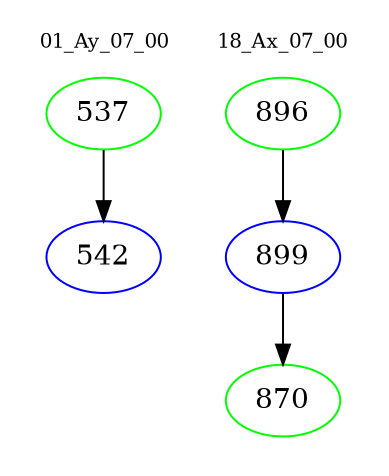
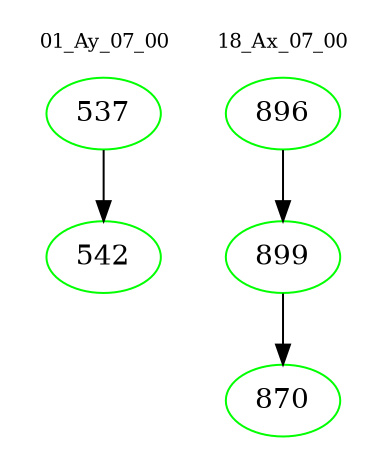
(104, 257) -> (104, 257)
(283, 257) -> (283, 257)
